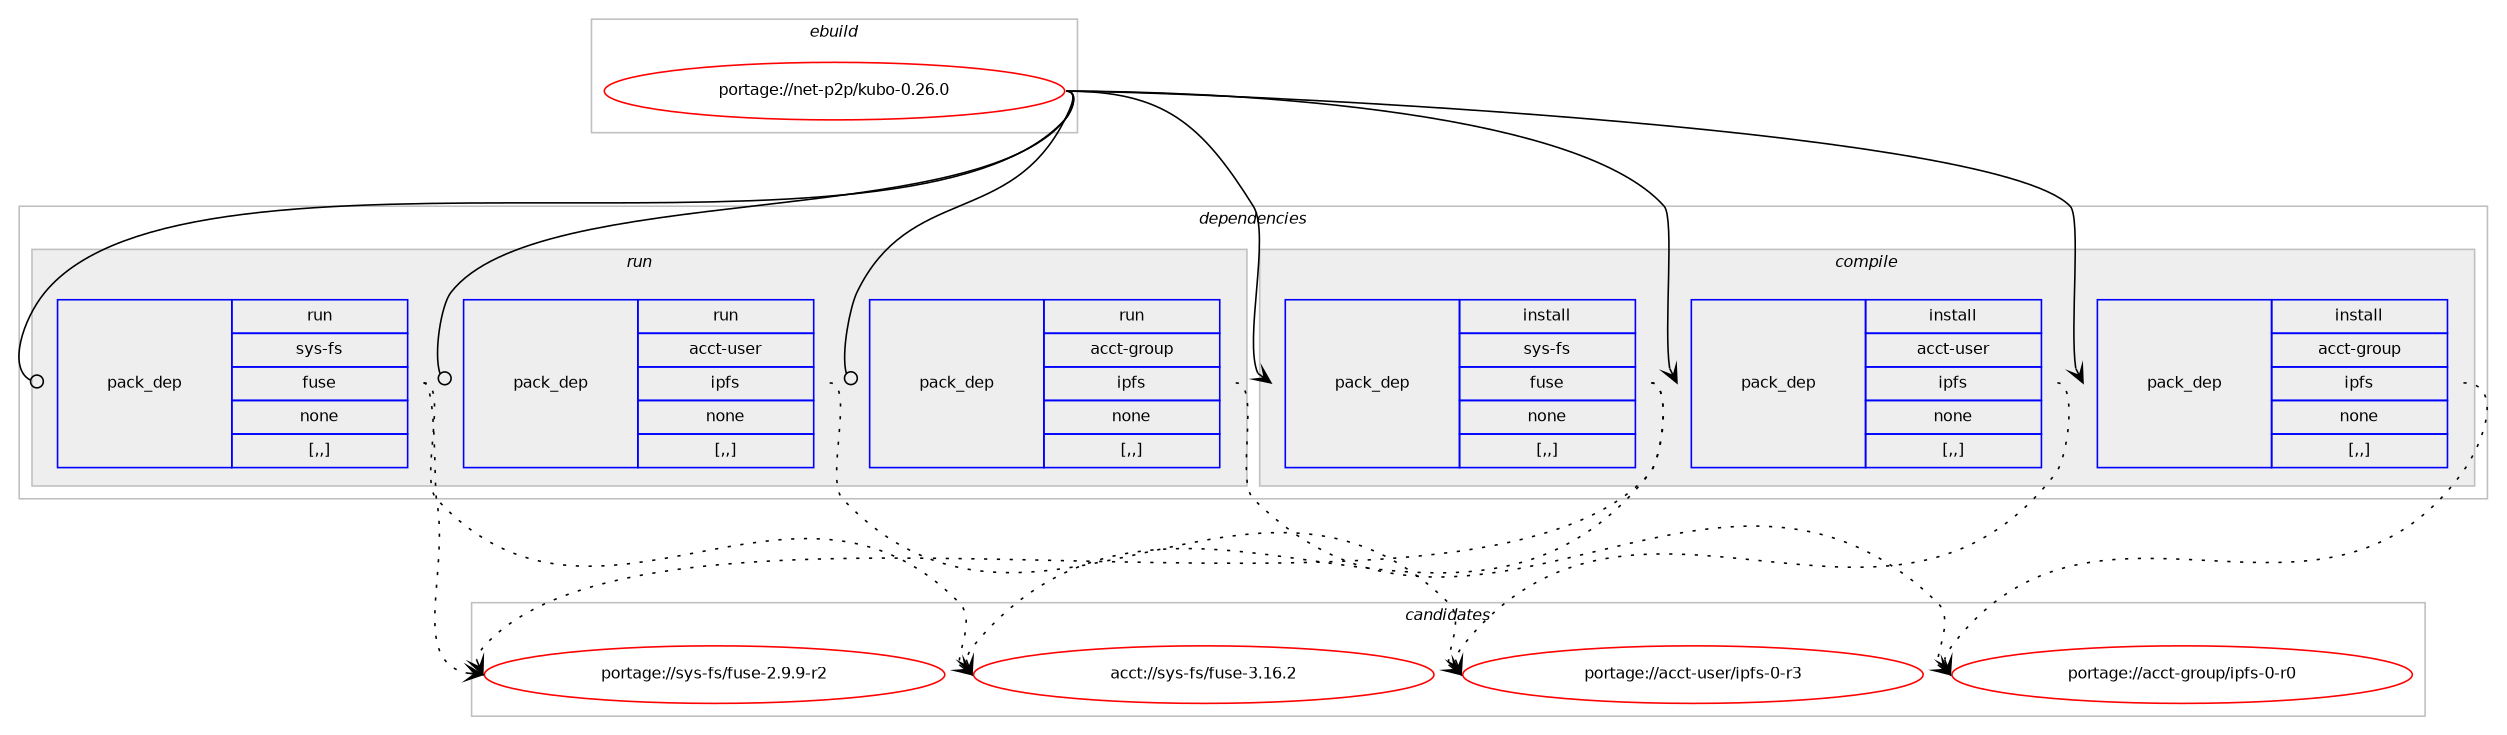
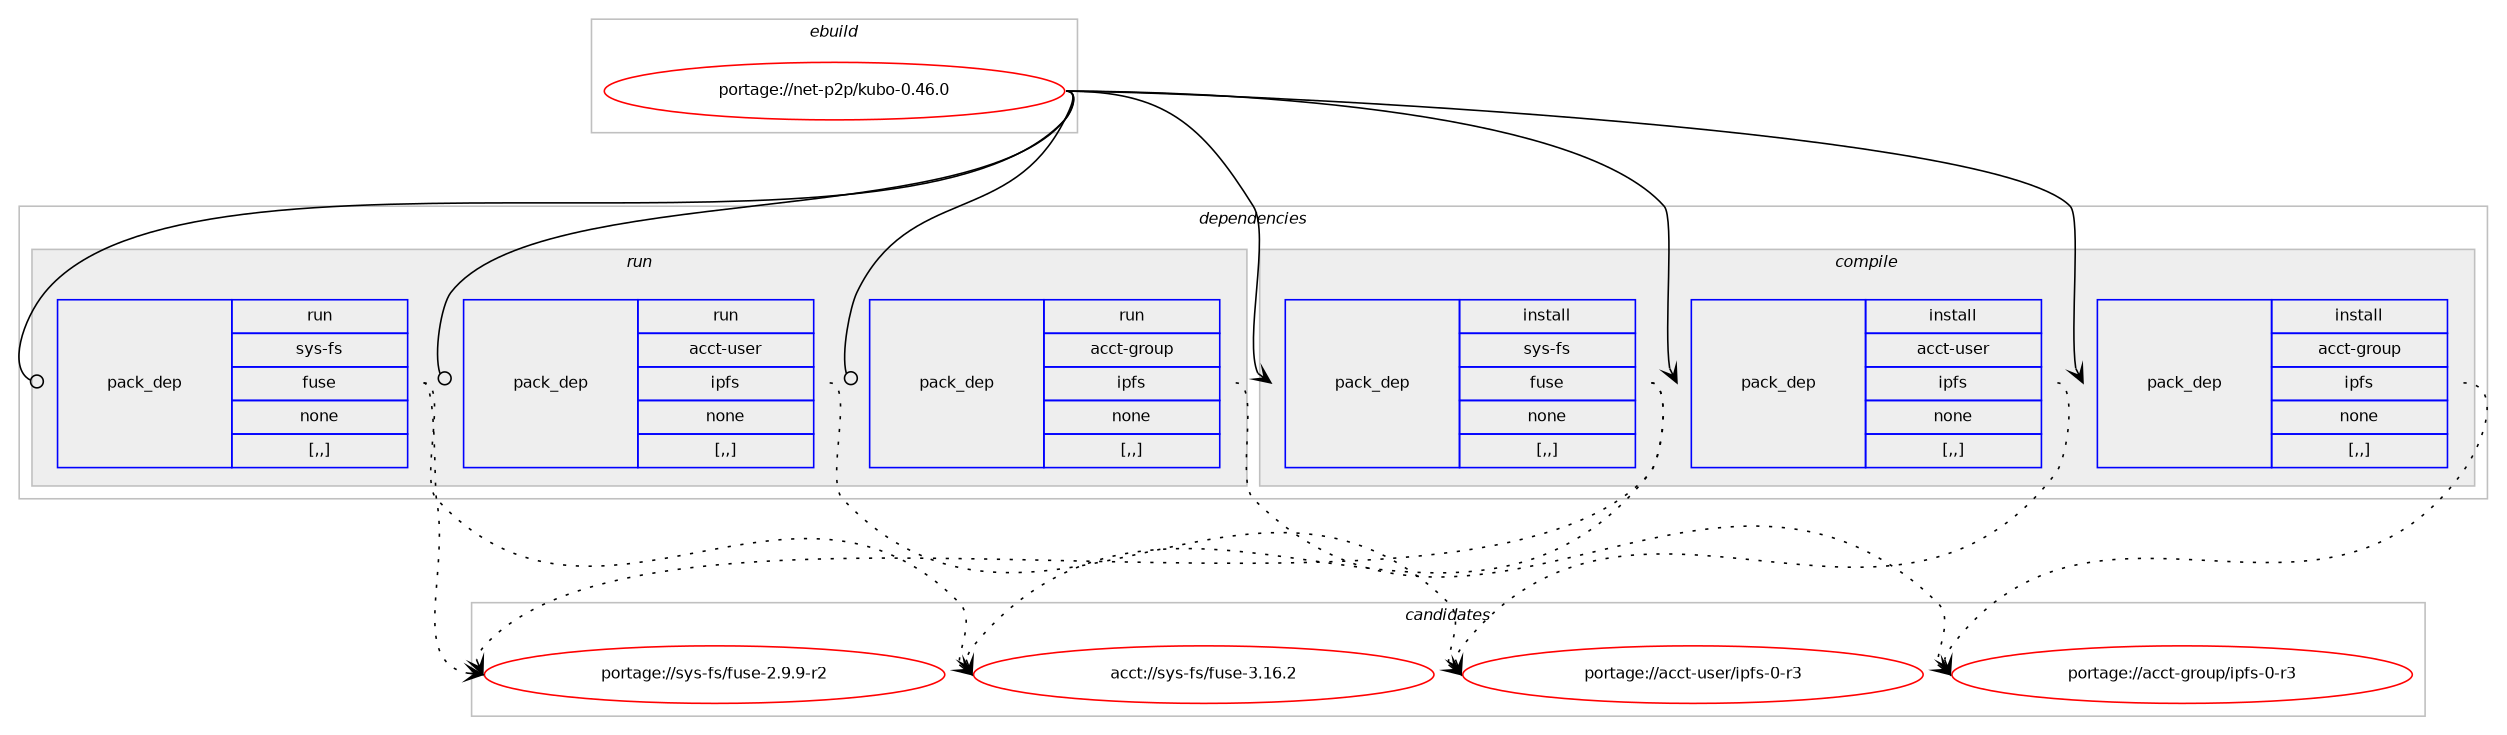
(834, 91) -> (834, 91)
(2182, 675) -> (2182, 675)
